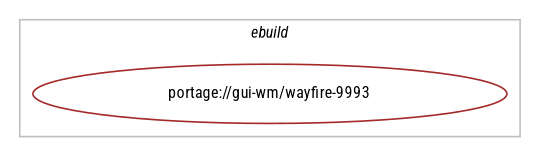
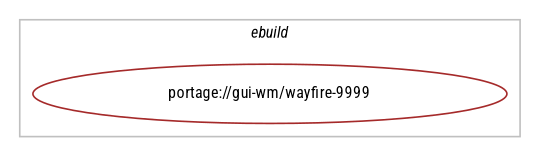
(270, 94) -> (270, 94)
